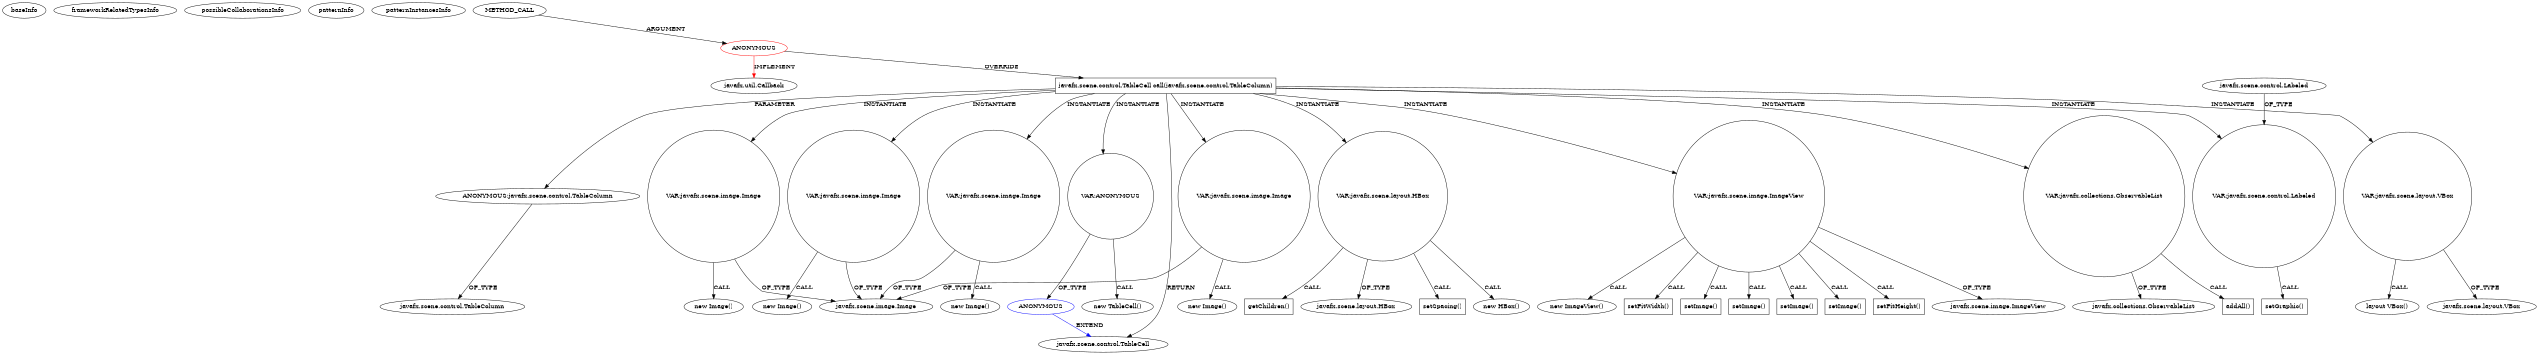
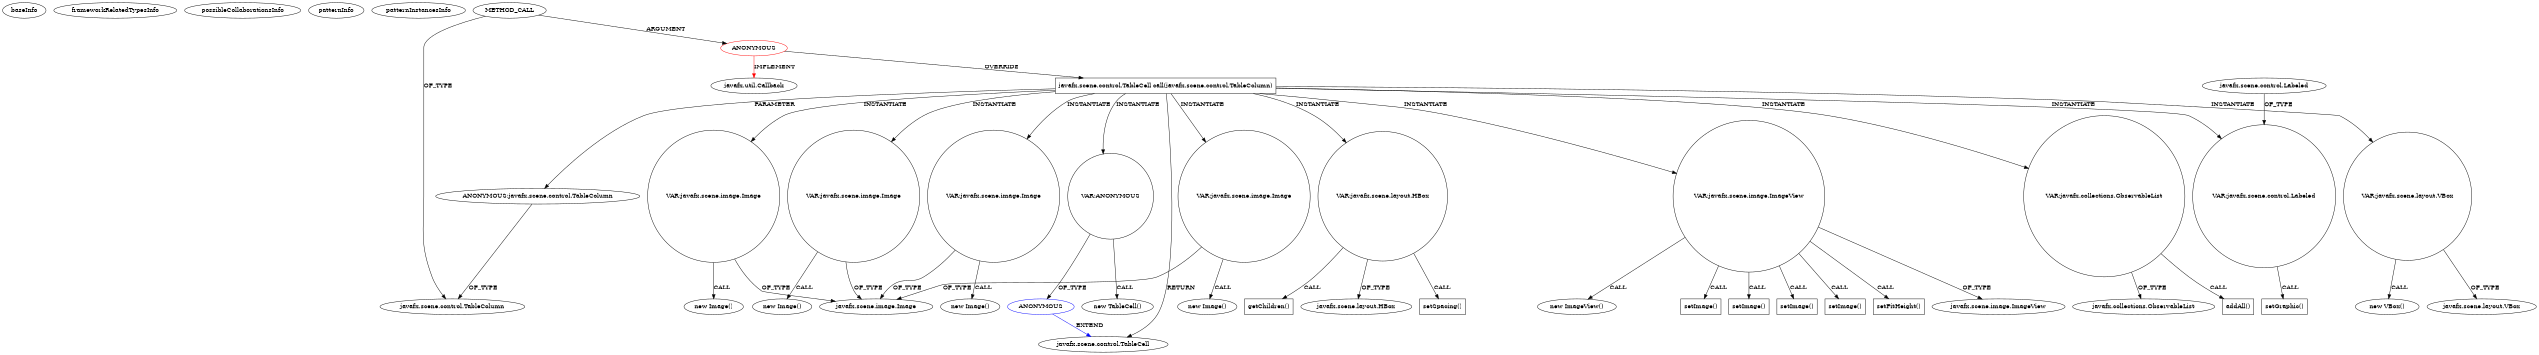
none -> (424, 138)
(1502, 307) -> none
(1648, 307) -> none
(2387, 307) -> (2387, 307)
